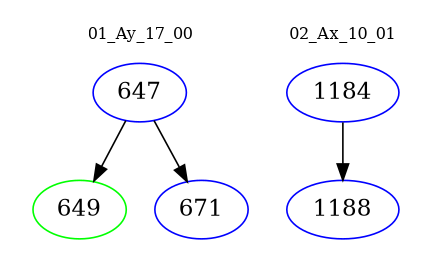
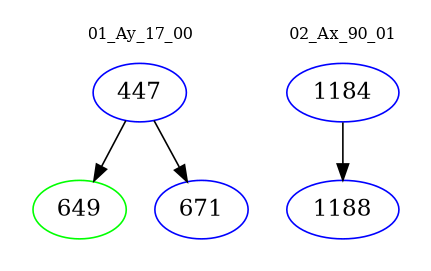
(343, 35) -> (343, 35)
(140, 93) -> (140, 93)
